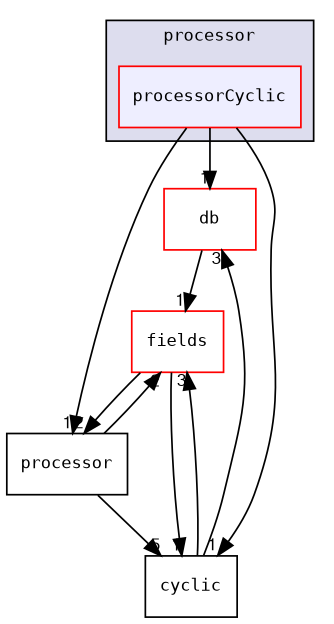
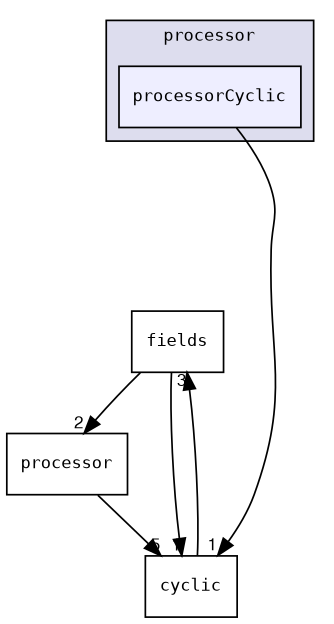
(210, 97) -> (210, 97)
(210, 219) -> none
(118, 266) -> none
(178, 342) -> (178, 342)
(127, 410) -> none
